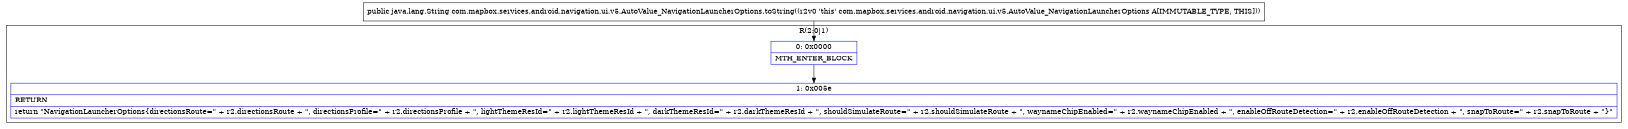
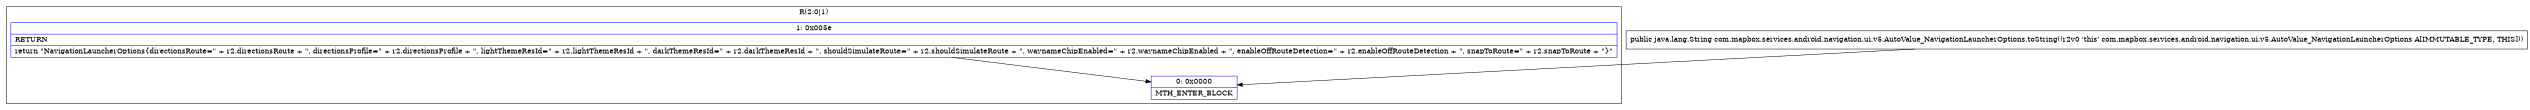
(814, 71) -> (1049, 69)
